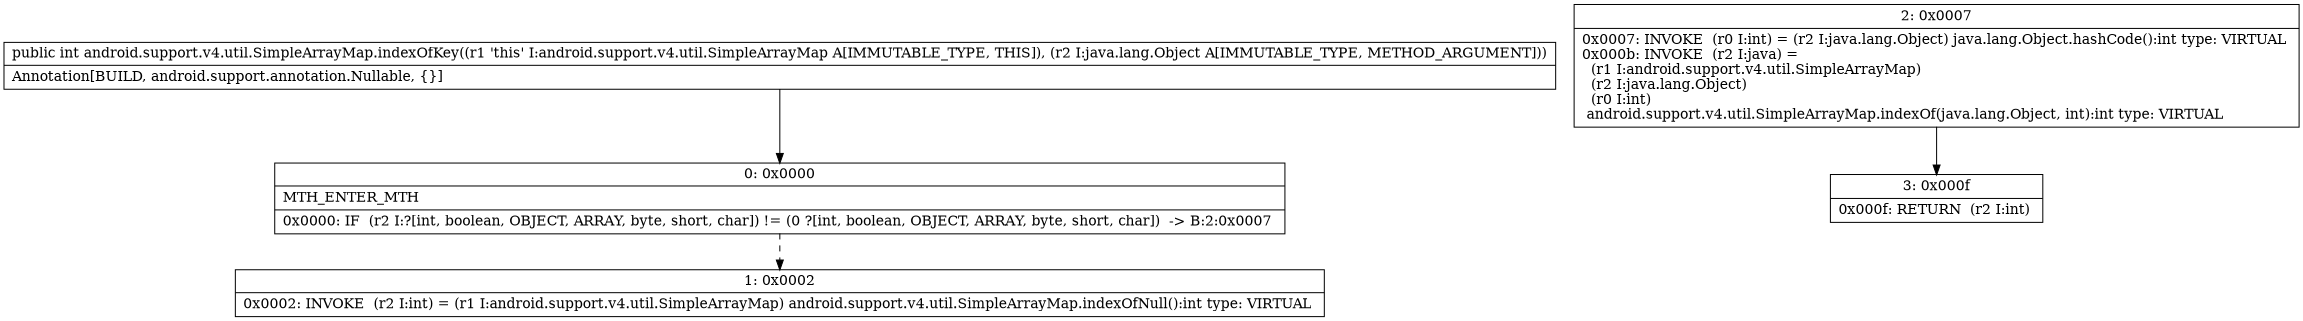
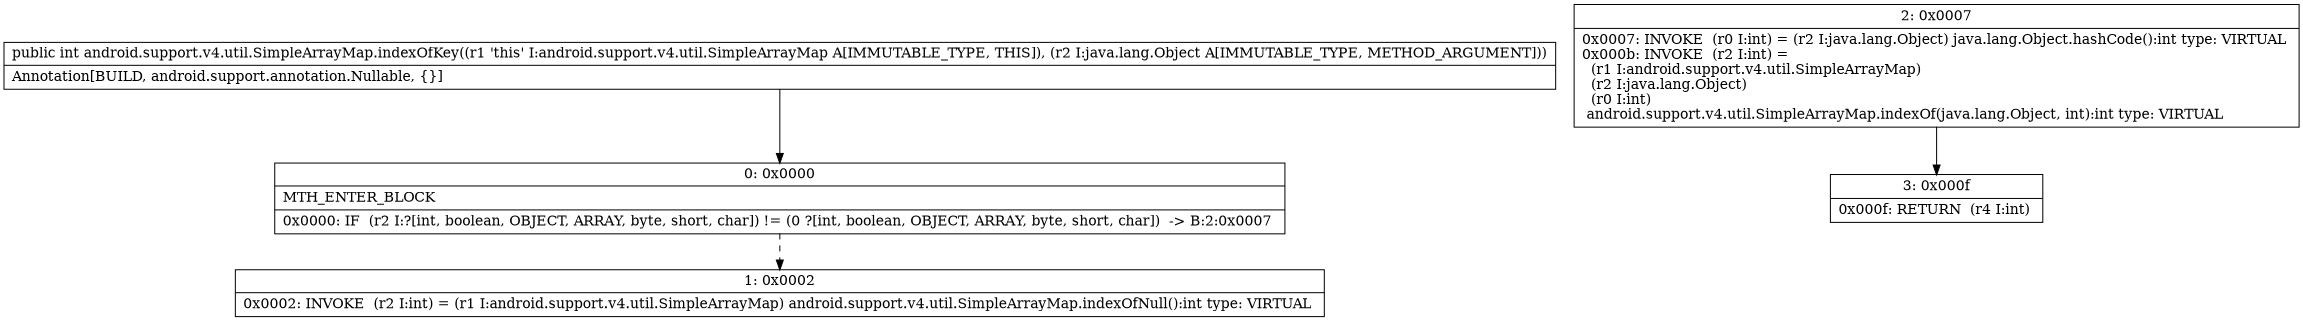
(1693, 55) -> (1688, 55)
(351, 197) -> (359, 197)
(1937, 210) -> (1937, 210)
